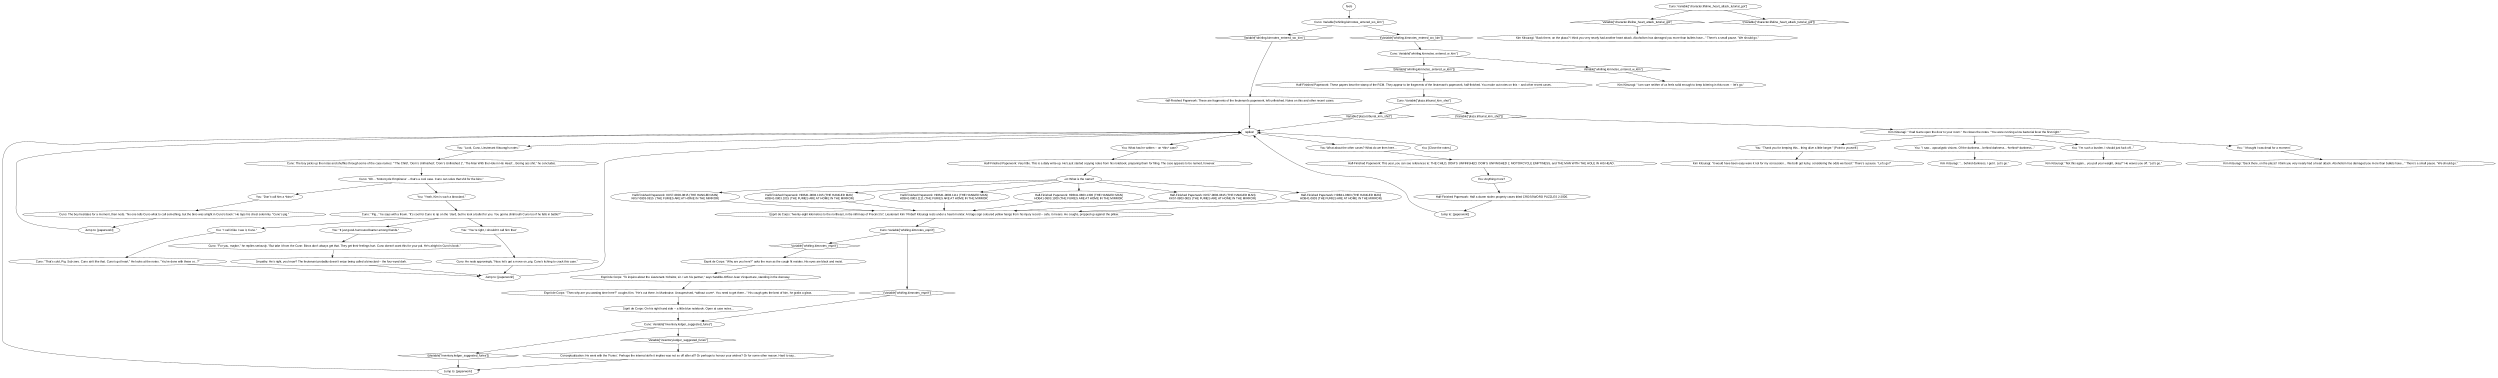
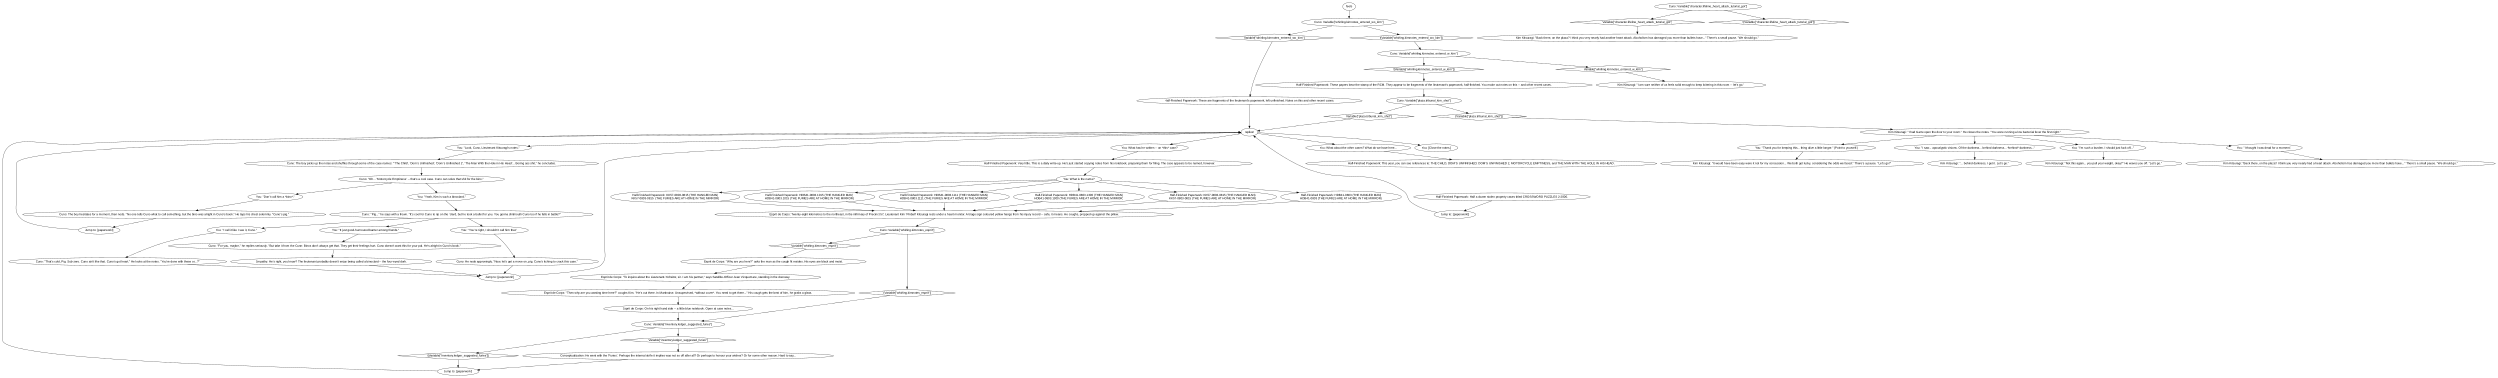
(1341, 137) -> (1338, 137)
(1358, 148) -> (1358, 148)
(1079, 179) -> (1079, 179)
(1492, 179) -> none
